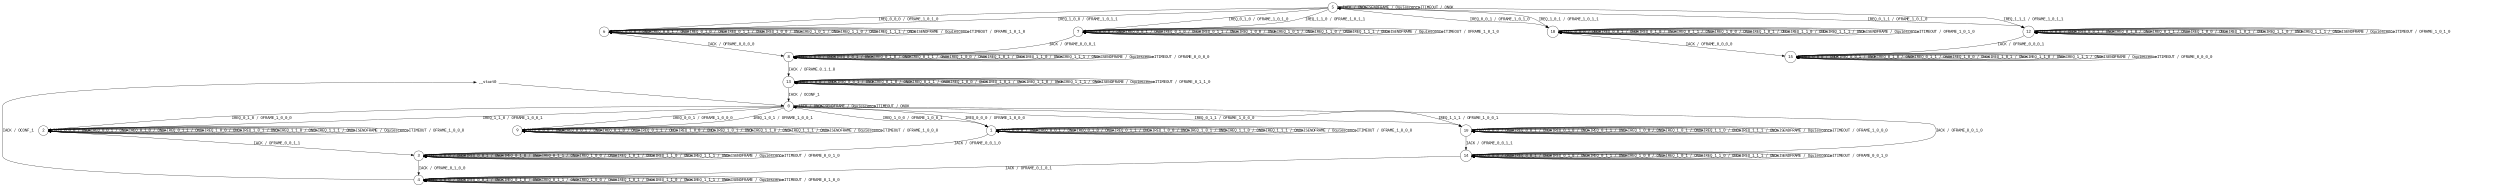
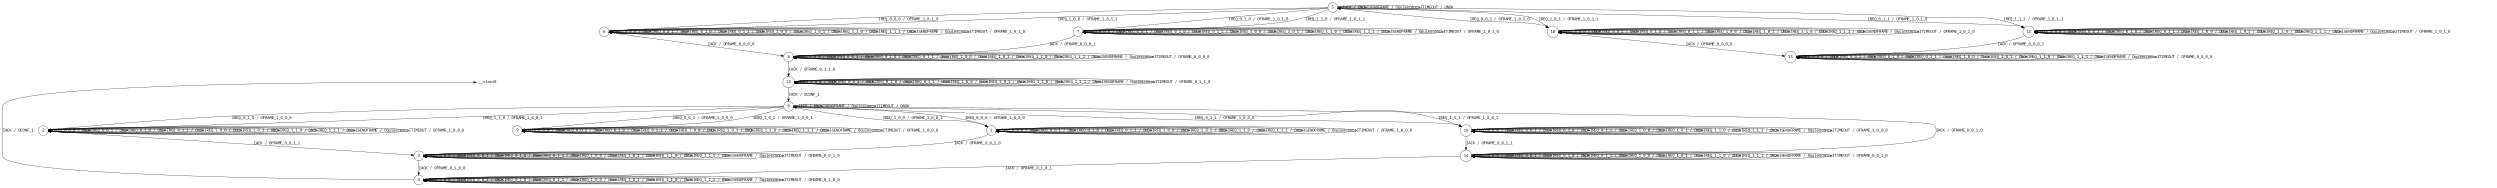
(640, 94) -> none
